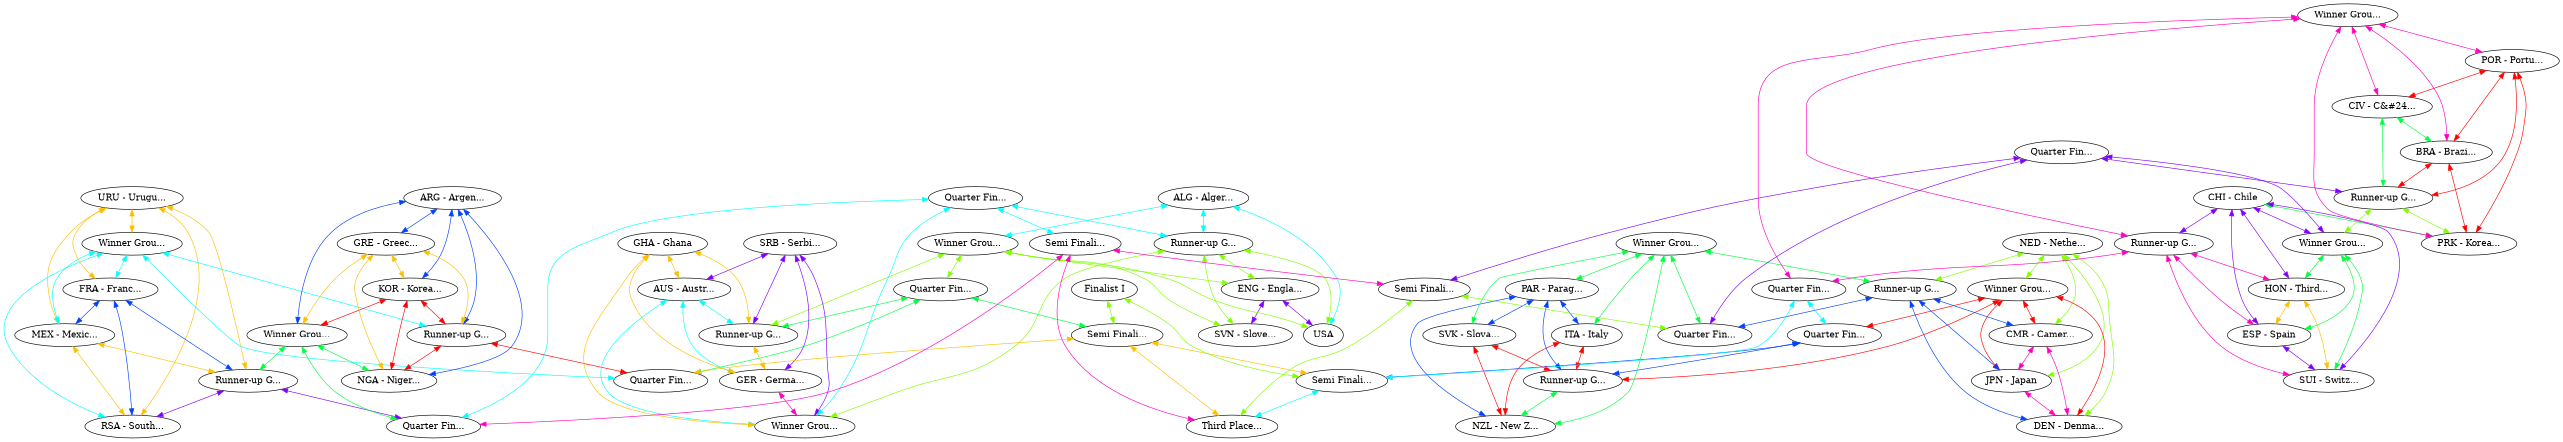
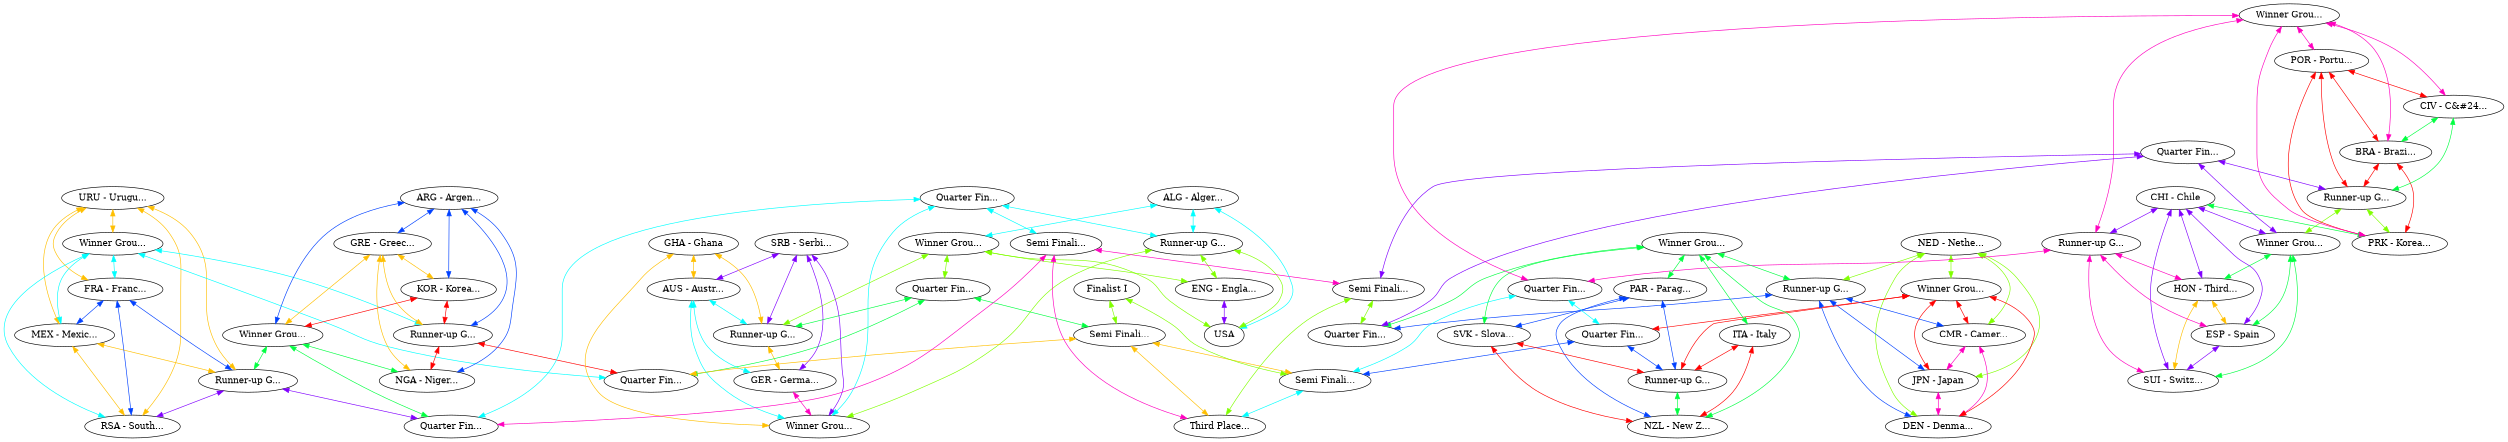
(1569, 312) -> none
(655, 331) -> none
(399, 335) -> none
(1245, 335) -> none
